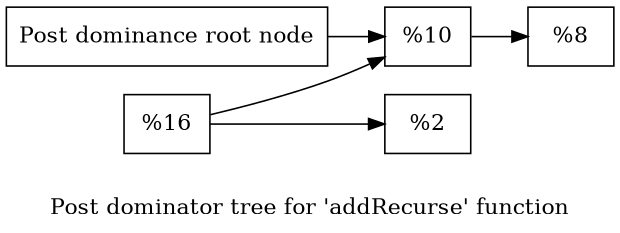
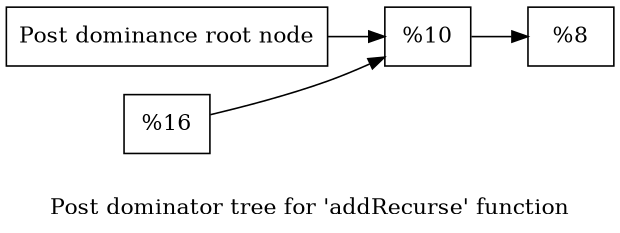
(428, 124) -> none
